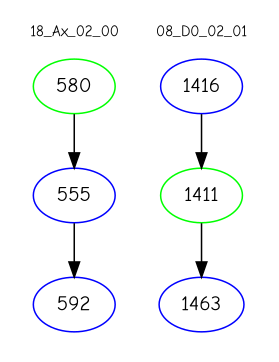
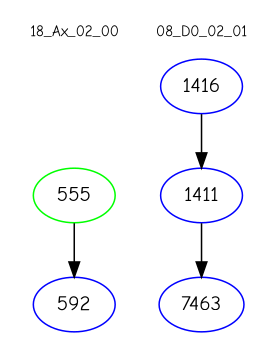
(74, 86) -> none
(74, 195) -> (74, 195)
(202, 195) -> (202, 195)
(202, 305) -> (202, 305)
